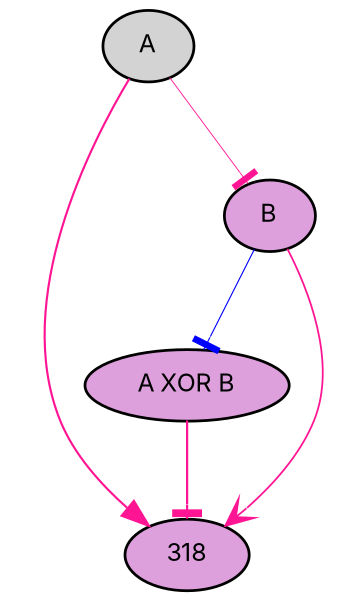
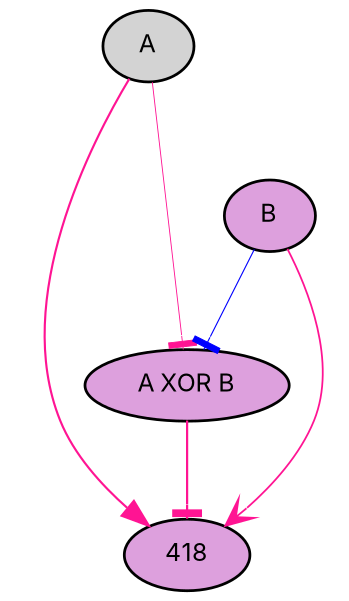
(205, 125) -> (167, 209)
(187, 555) -> (187, 555)
